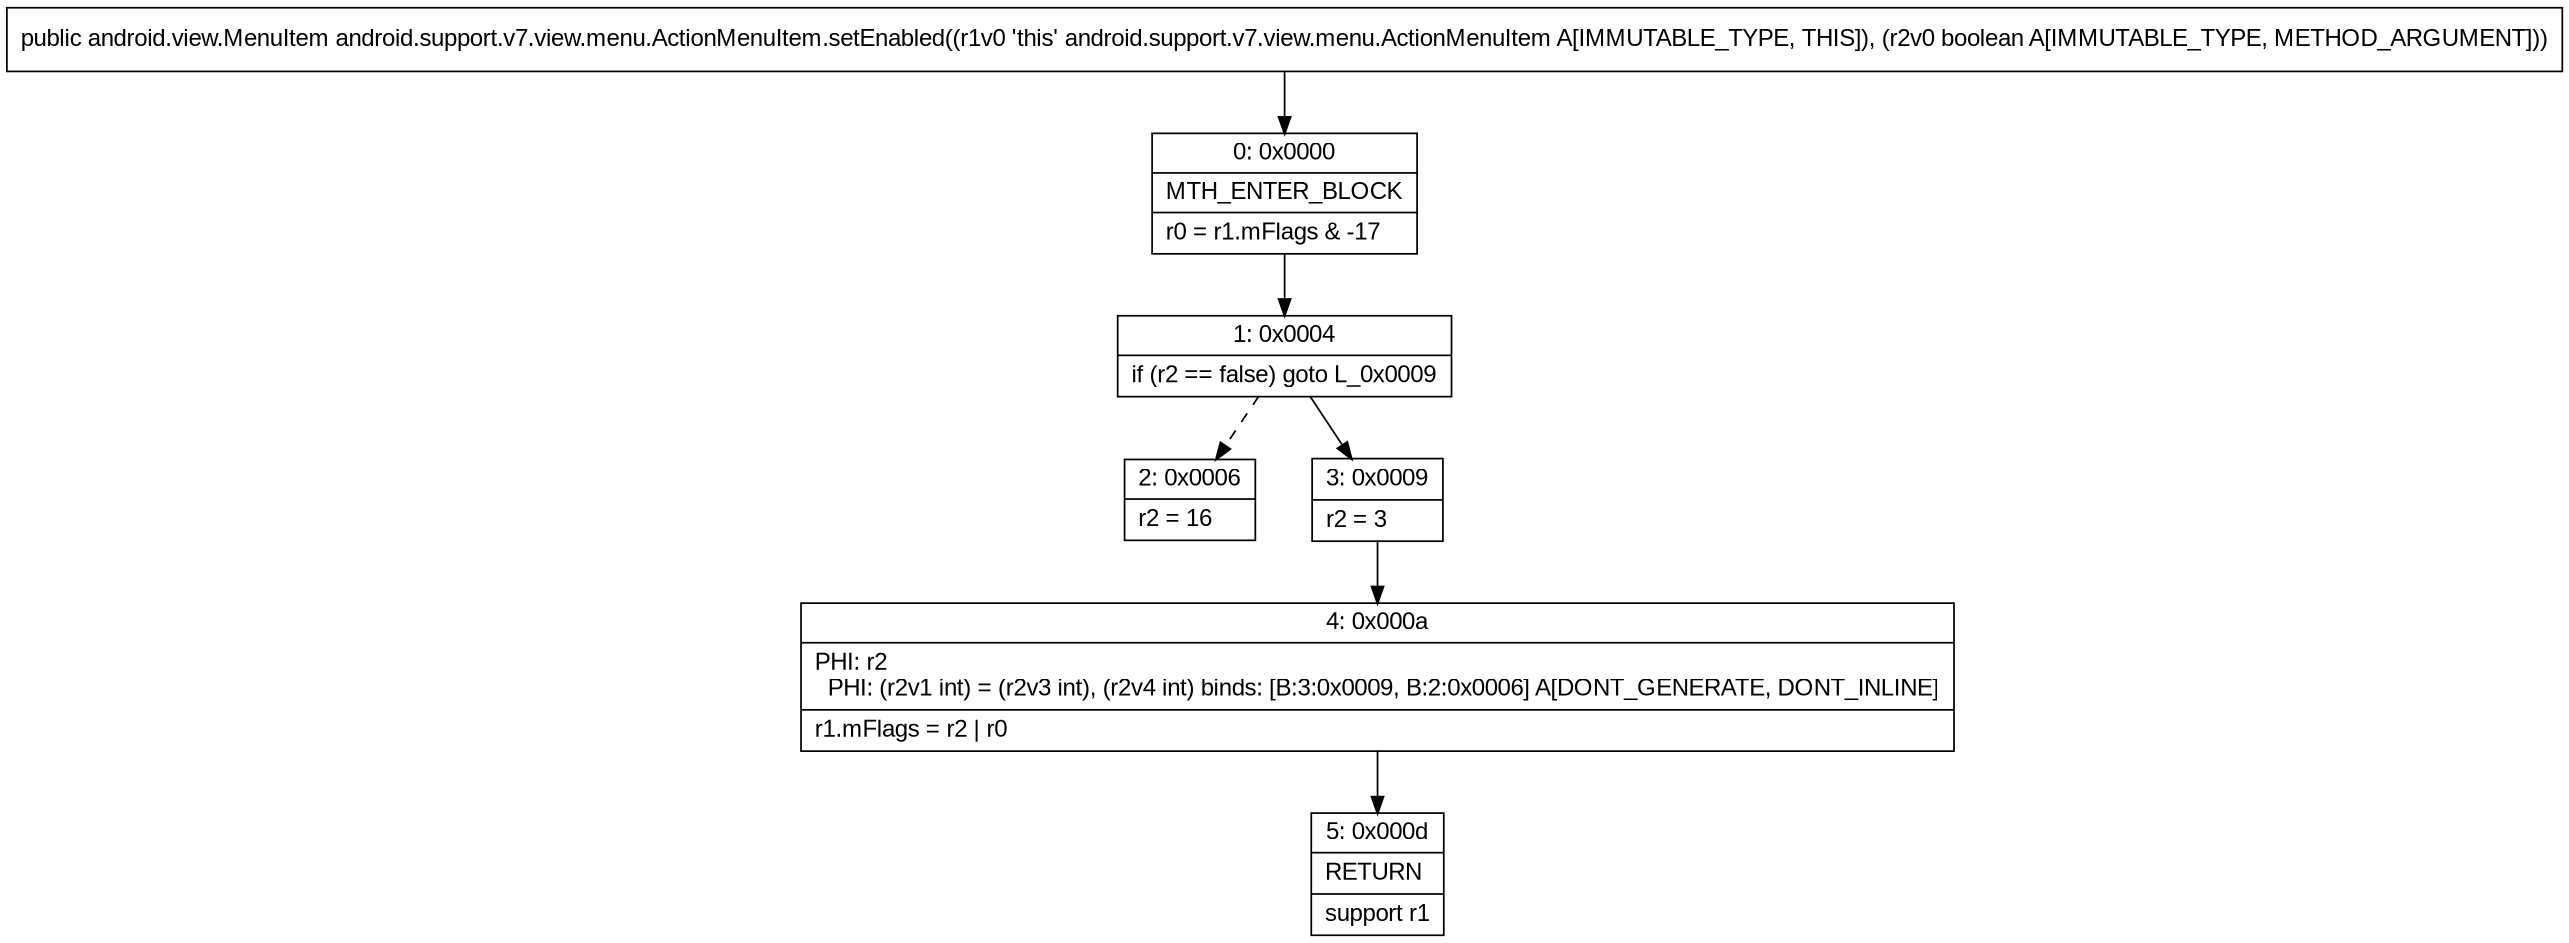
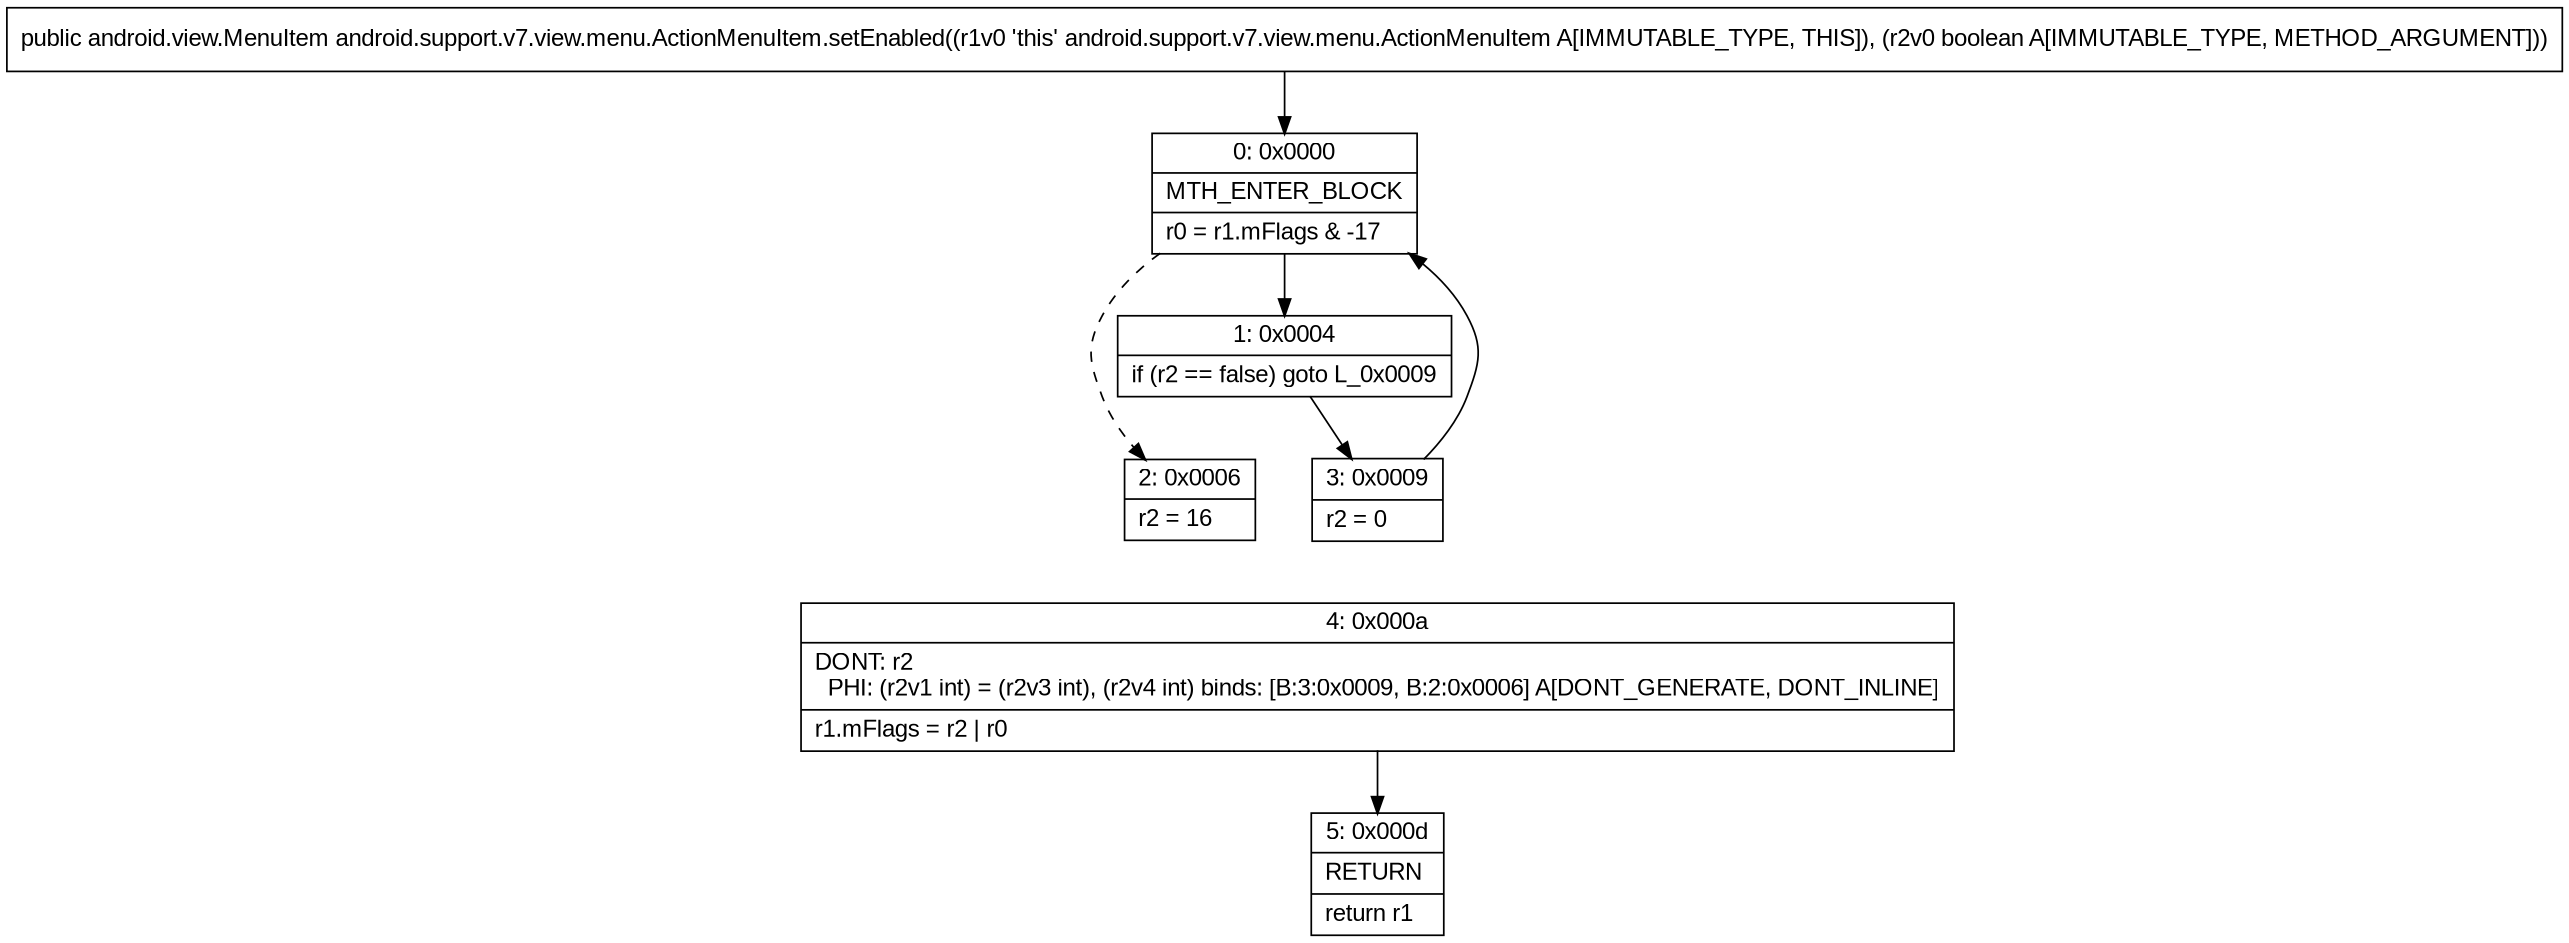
(1242, 421) -> (1092, 343)
(1357, 520) -> (1357, 520)
(1378, 563) -> (1478, 360)
(854, 663) -> (867, 663)
(1378, 914) -> (1370, 914)
